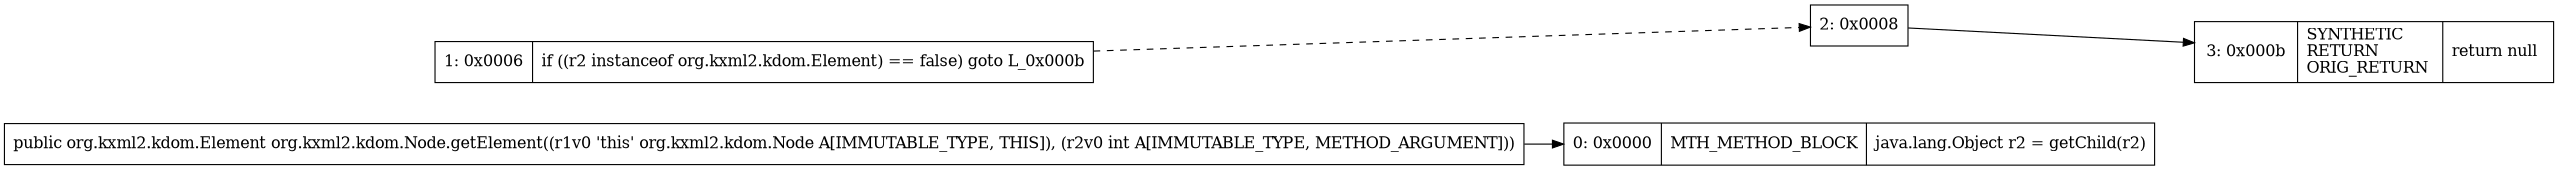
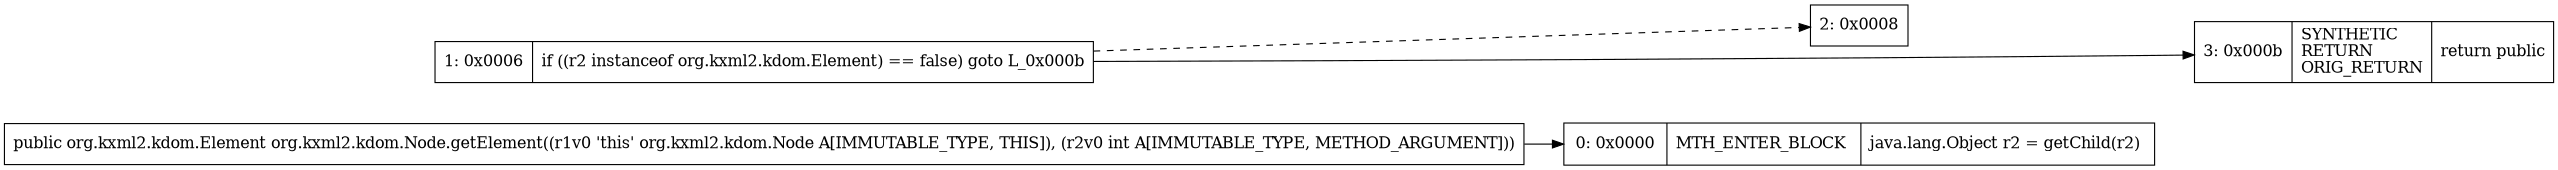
(2046, 35) -> (1638, 59)
(2495, 52) -> (2493, 52)
(1764, 144) -> (1761, 144)
